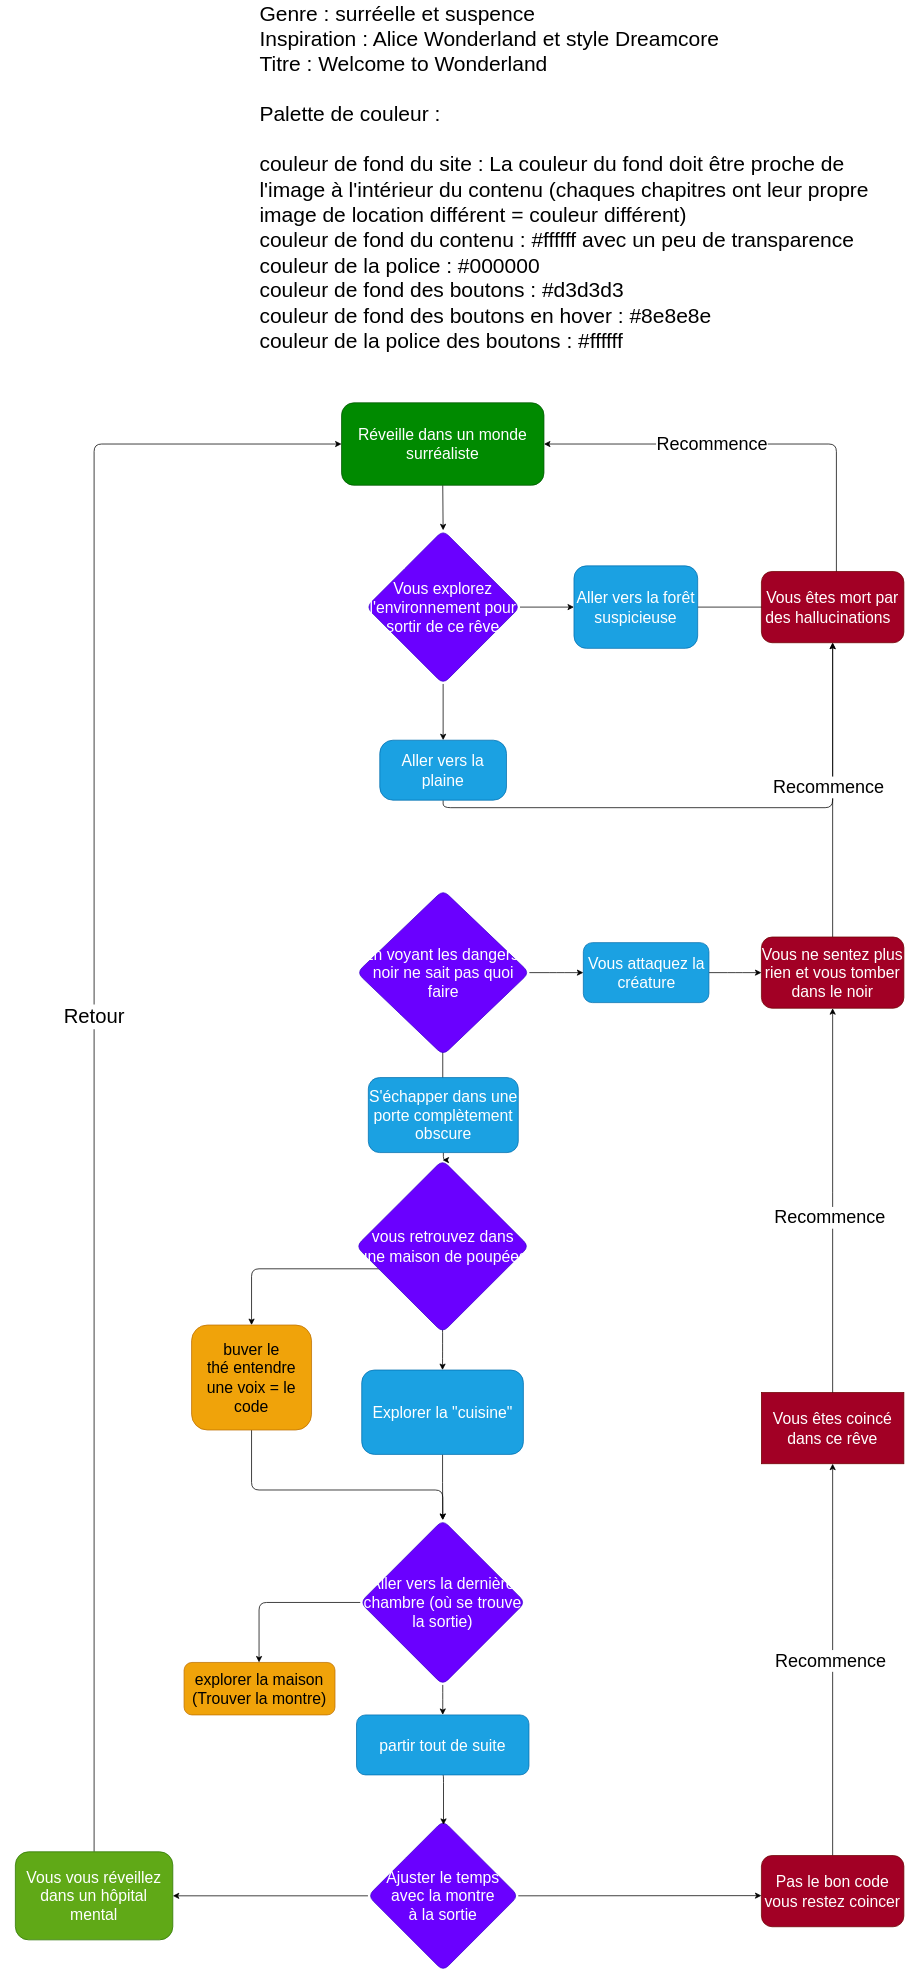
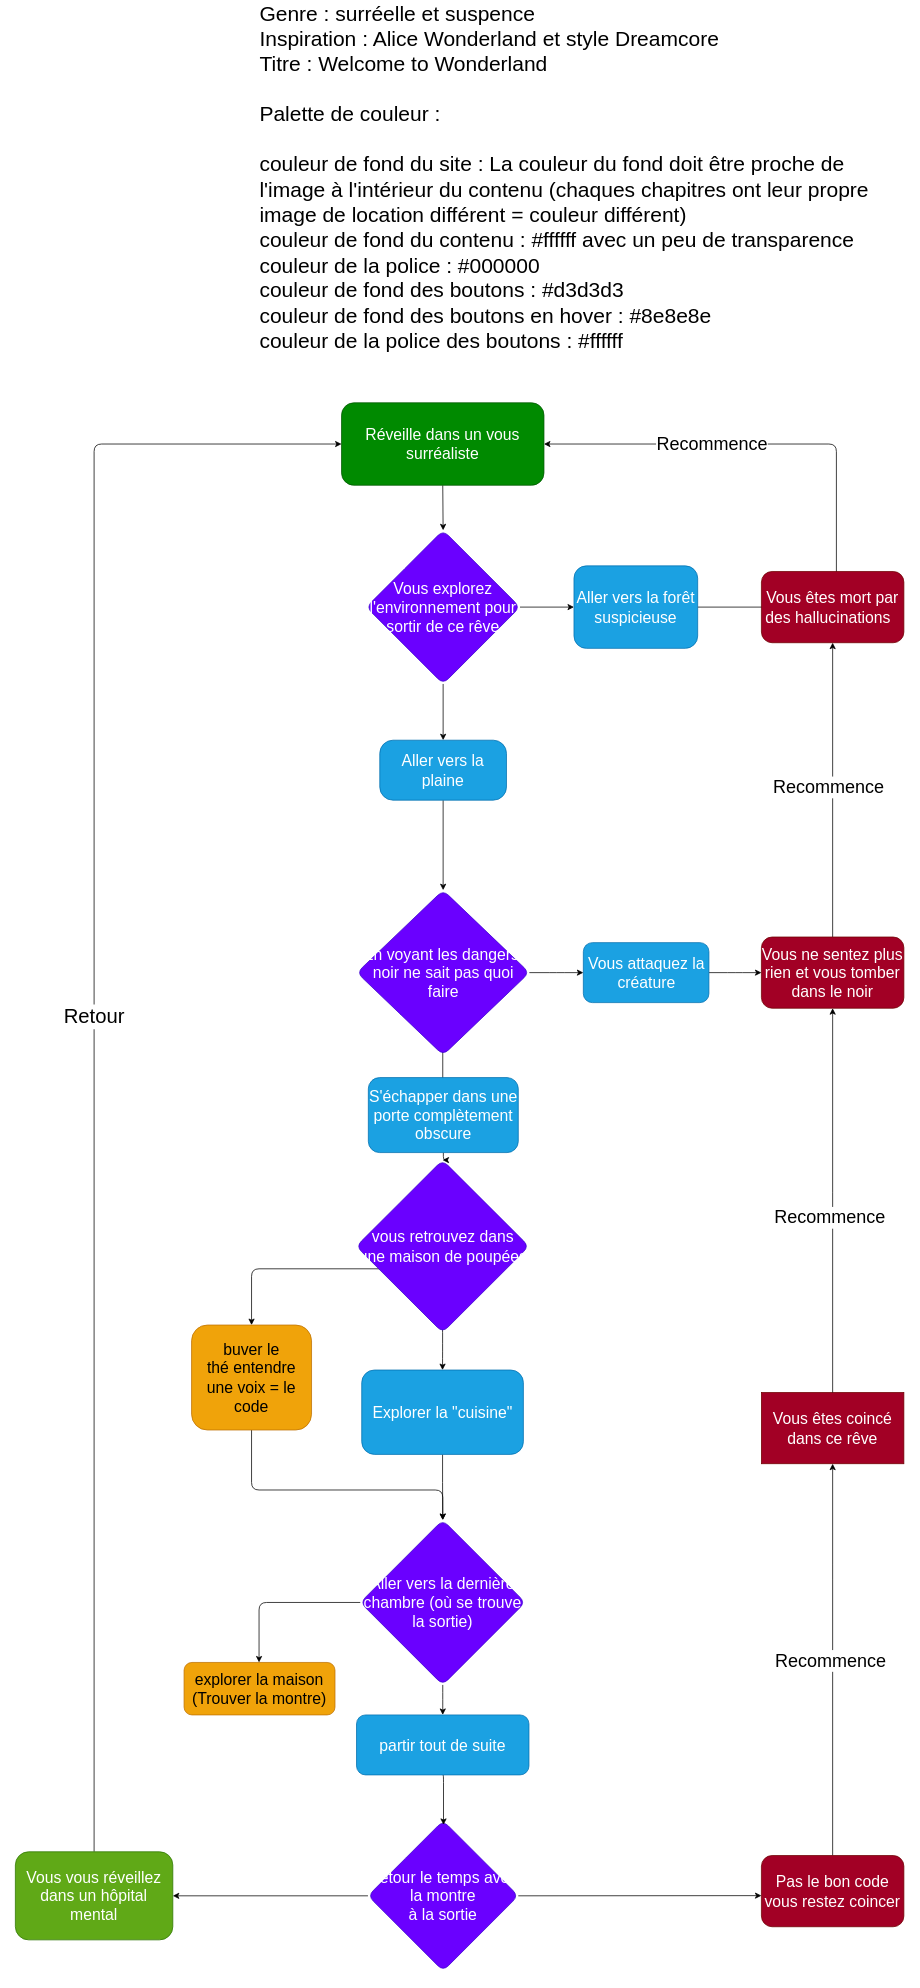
(443, 444) -> (443, 444)
(635, 807) -> (443, 806)
(443, 1896) -> (443, 1896)
